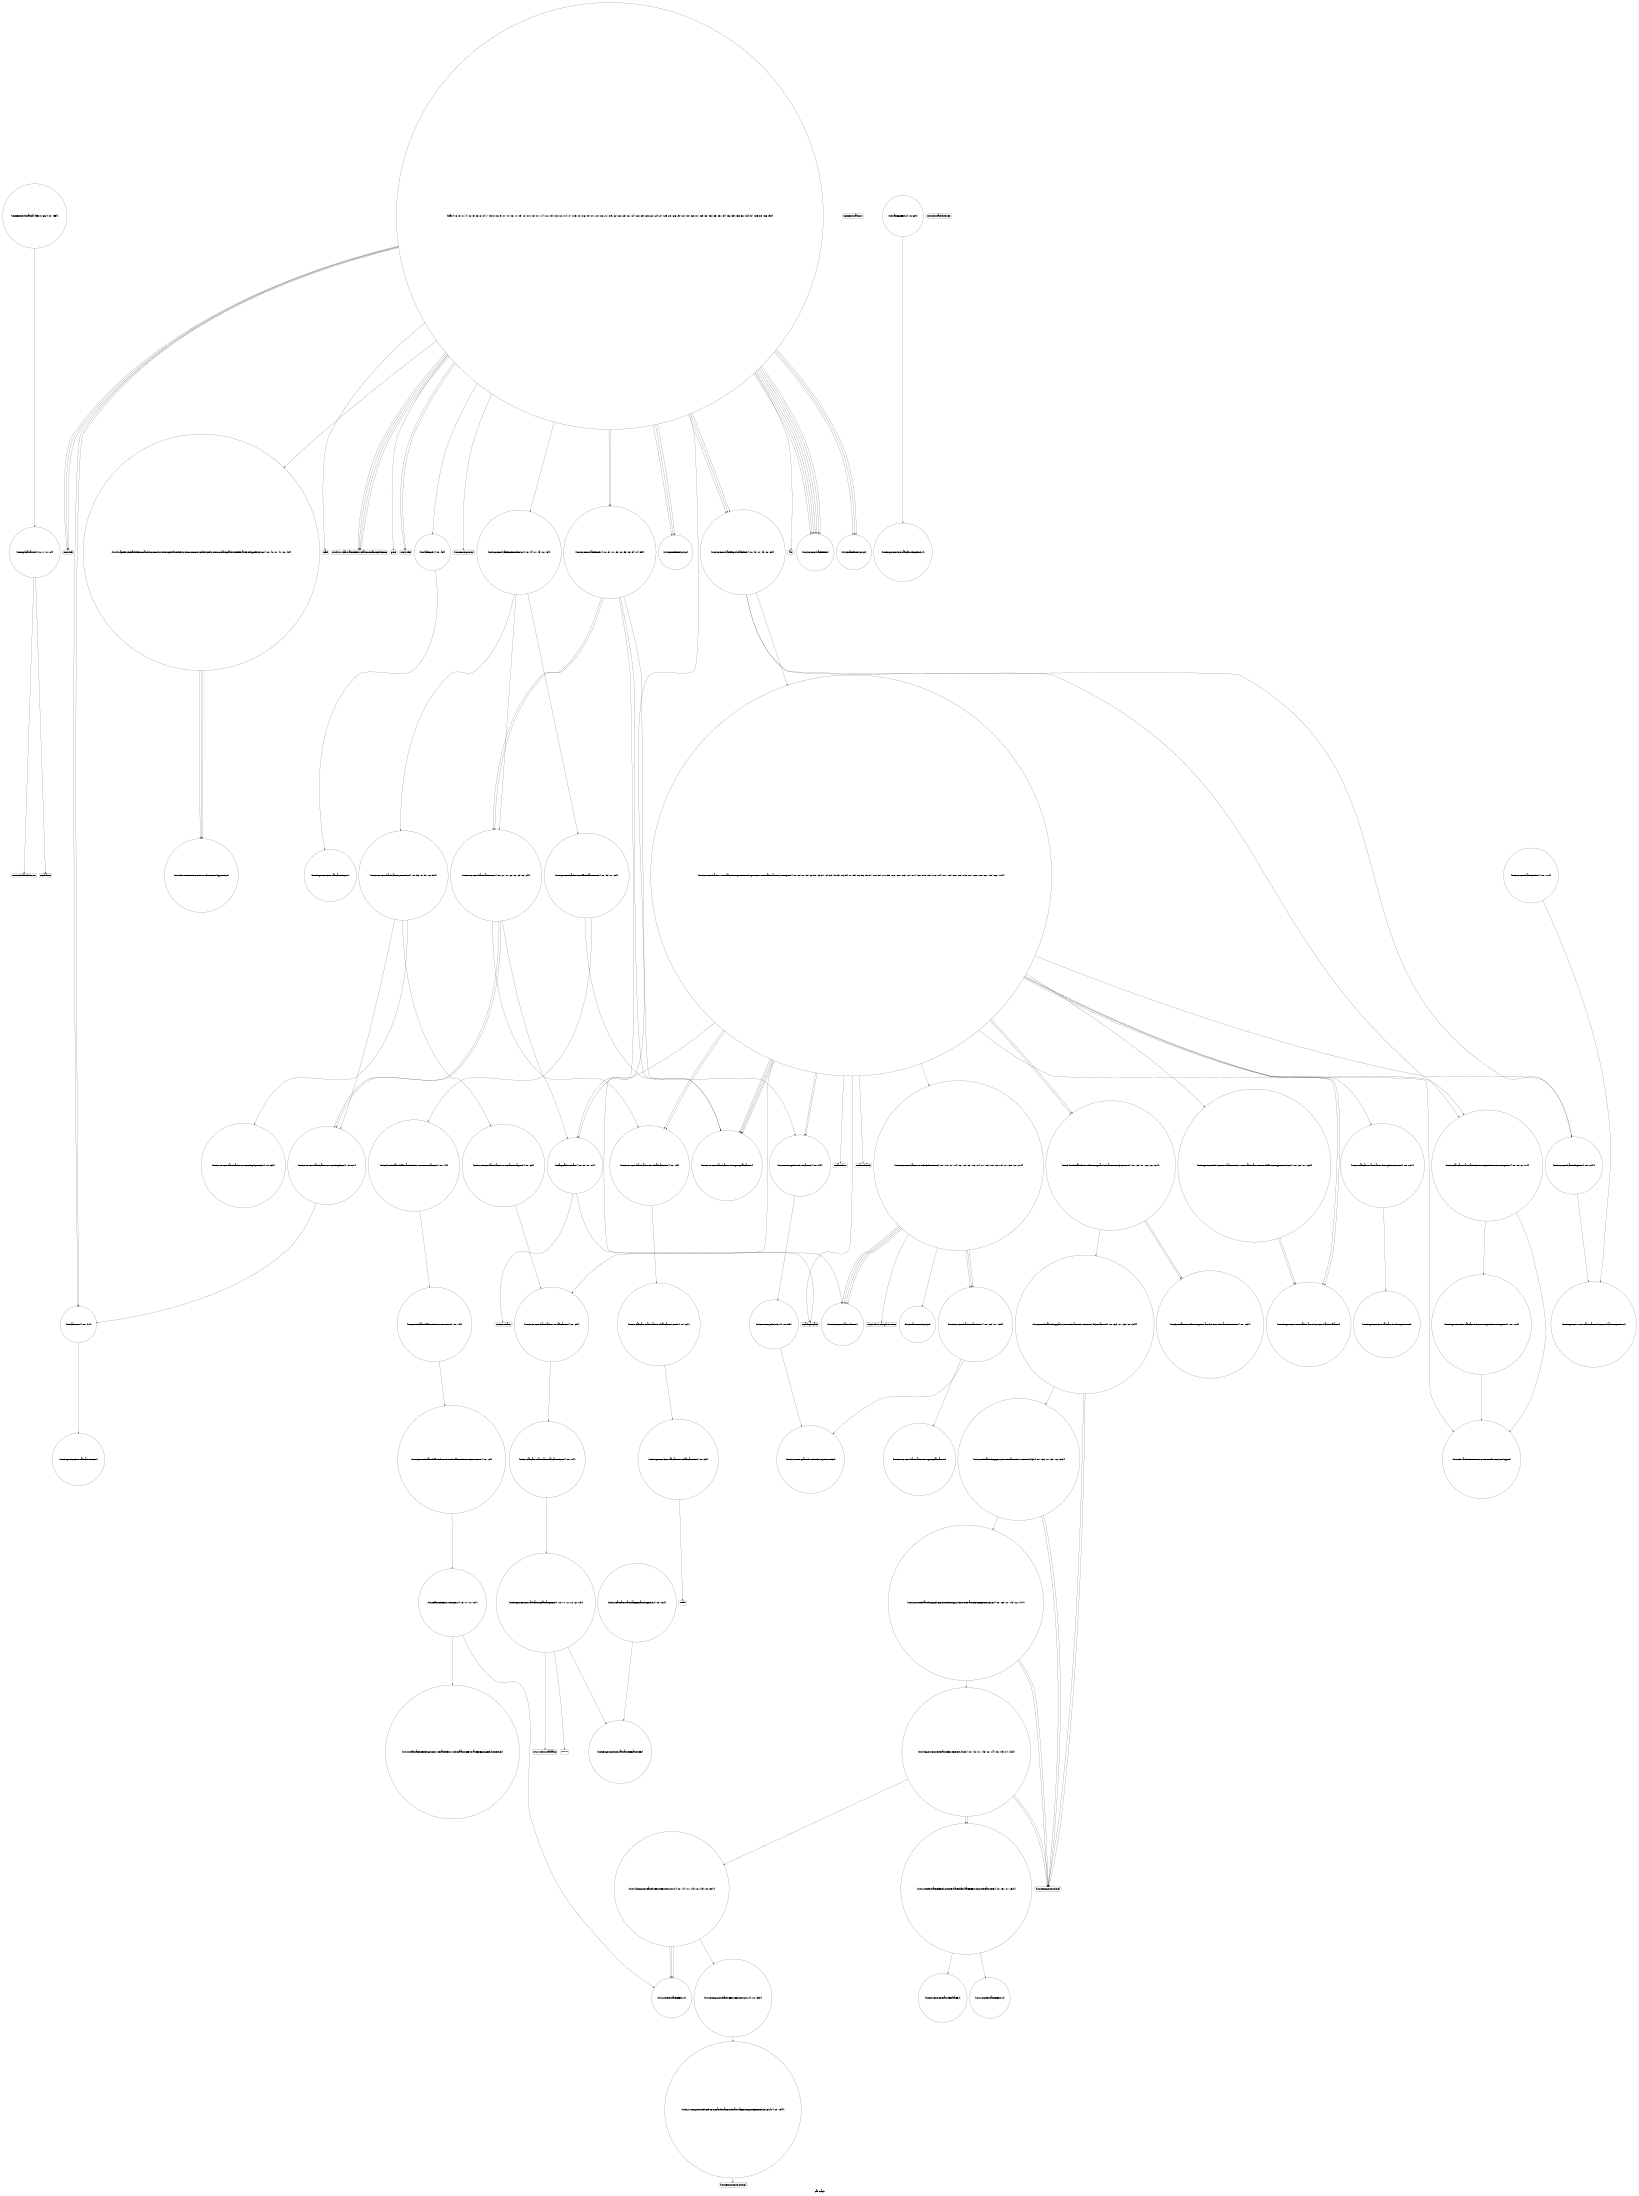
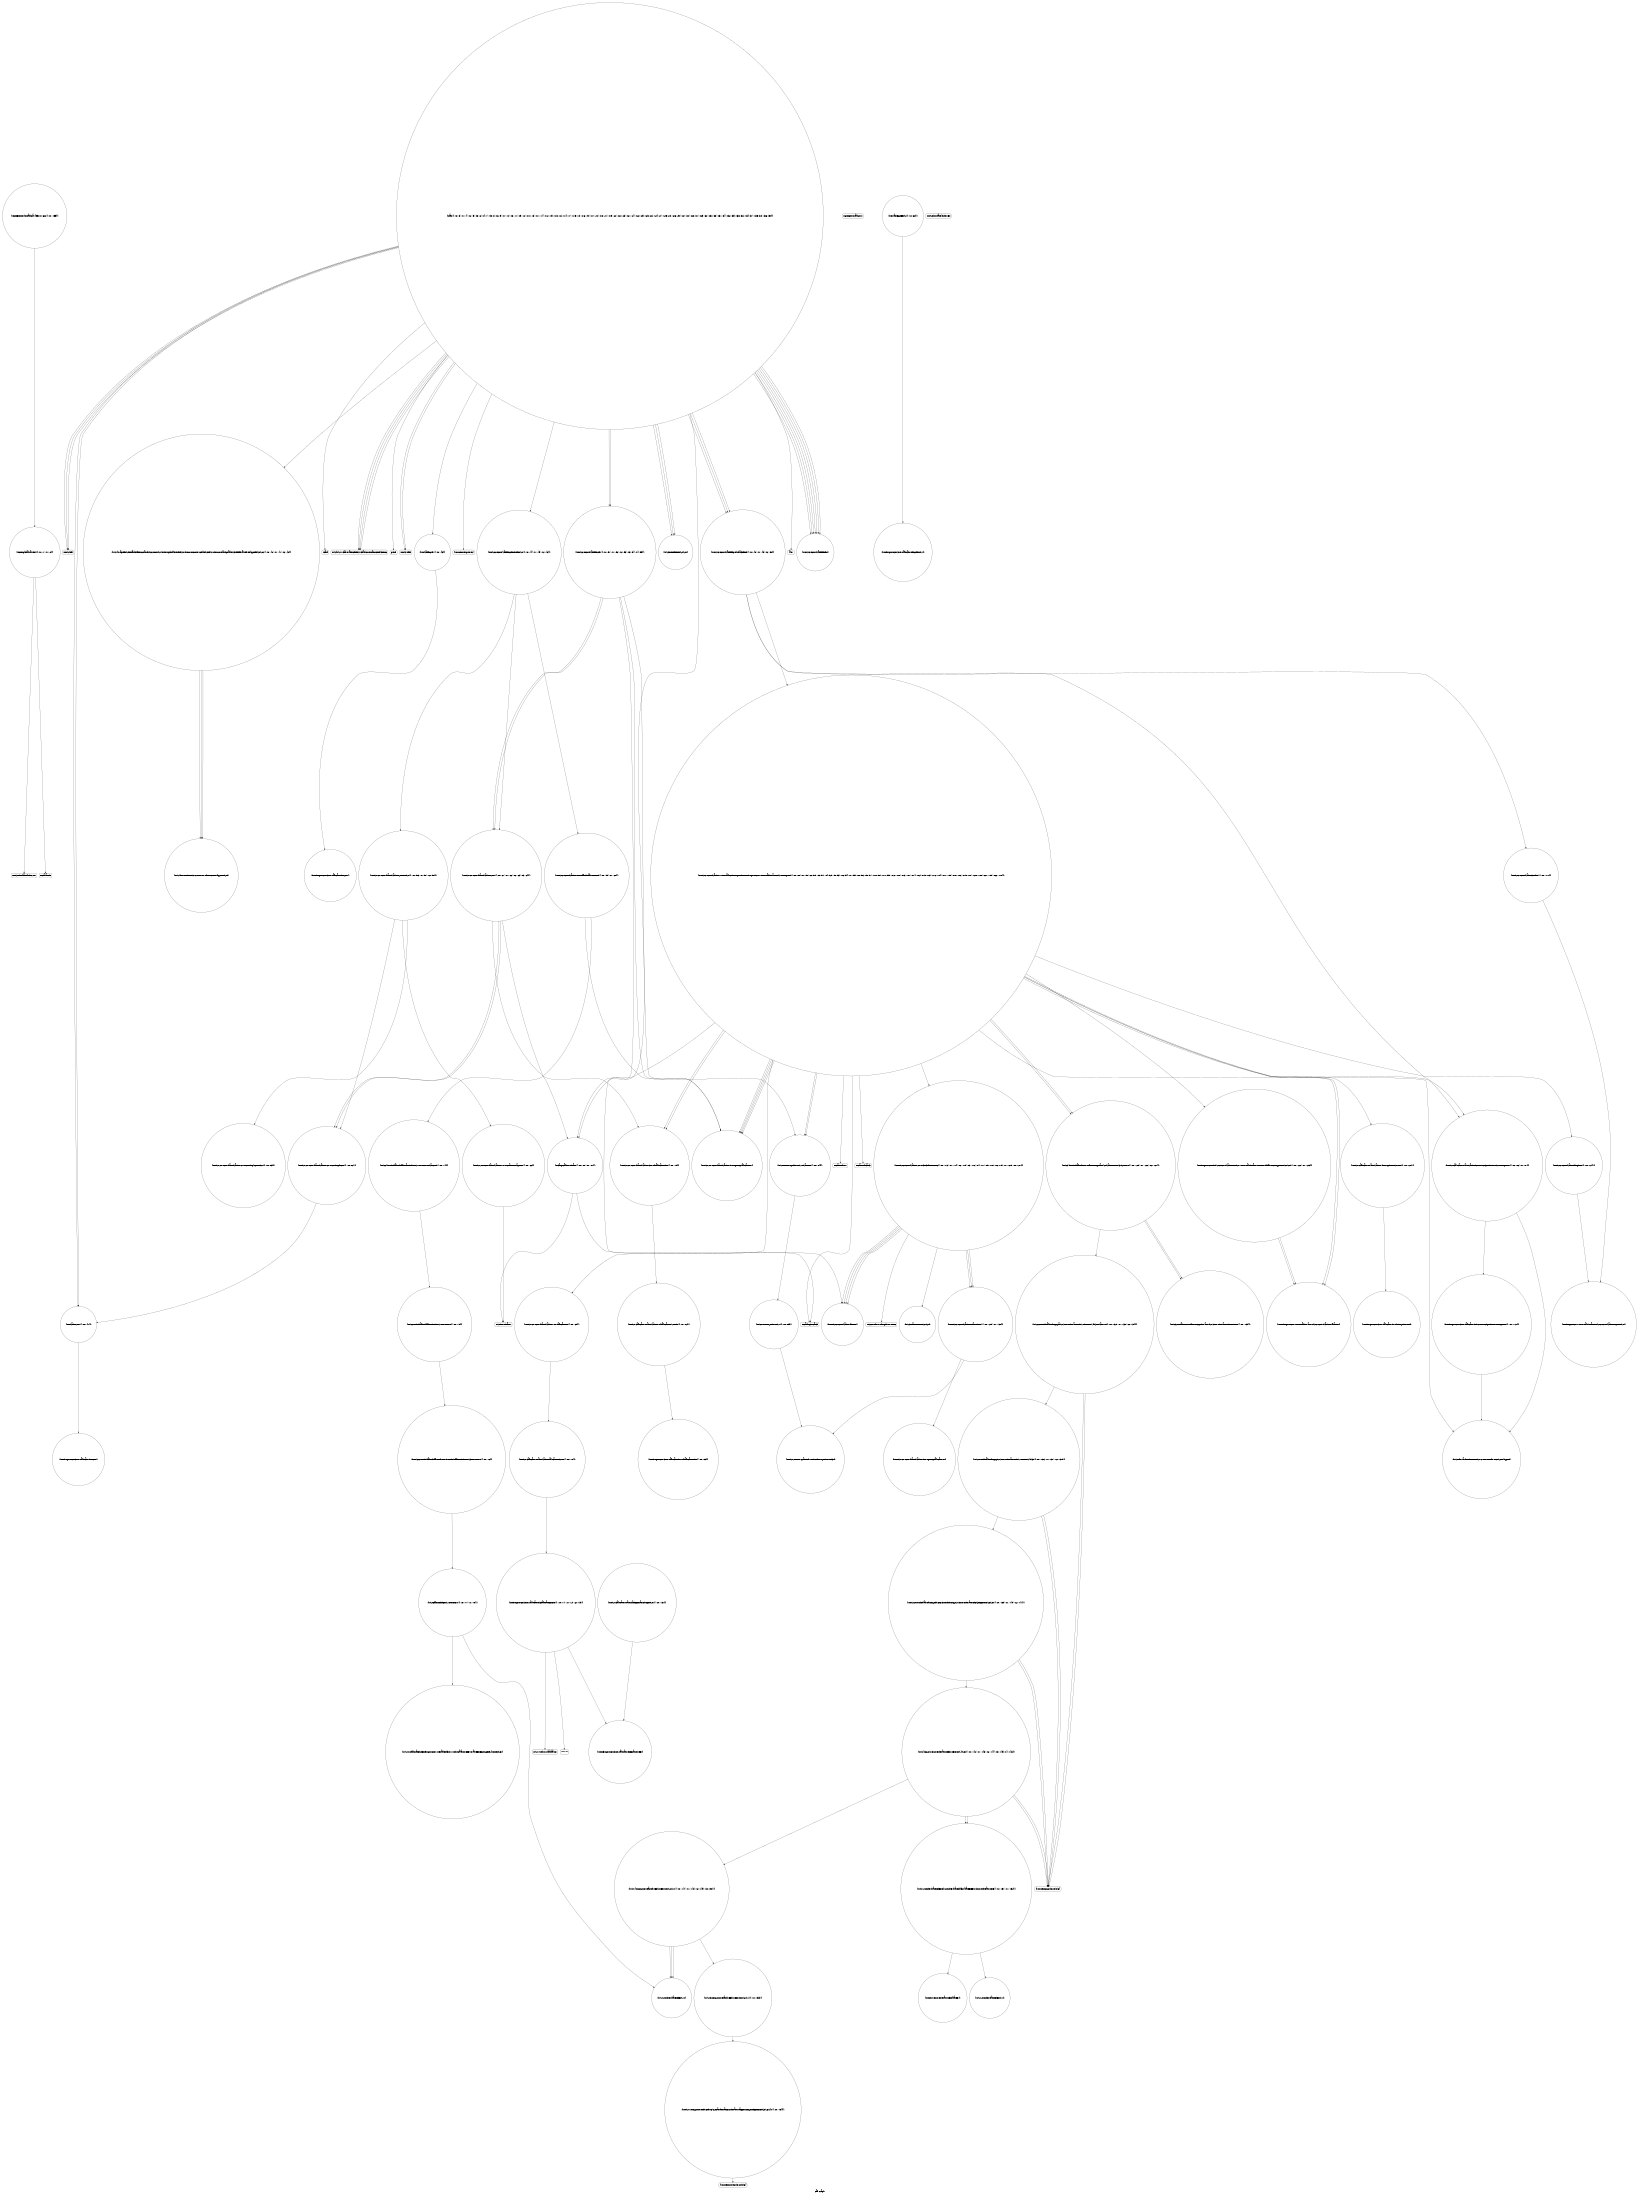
(854, 552) -> none
(1264, 693) -> (1164, 673)
(528, 1246) -> (503, 1264)
(683, 1603) -> none
